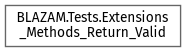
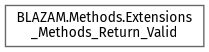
(93, 26) -> (105, 26)
